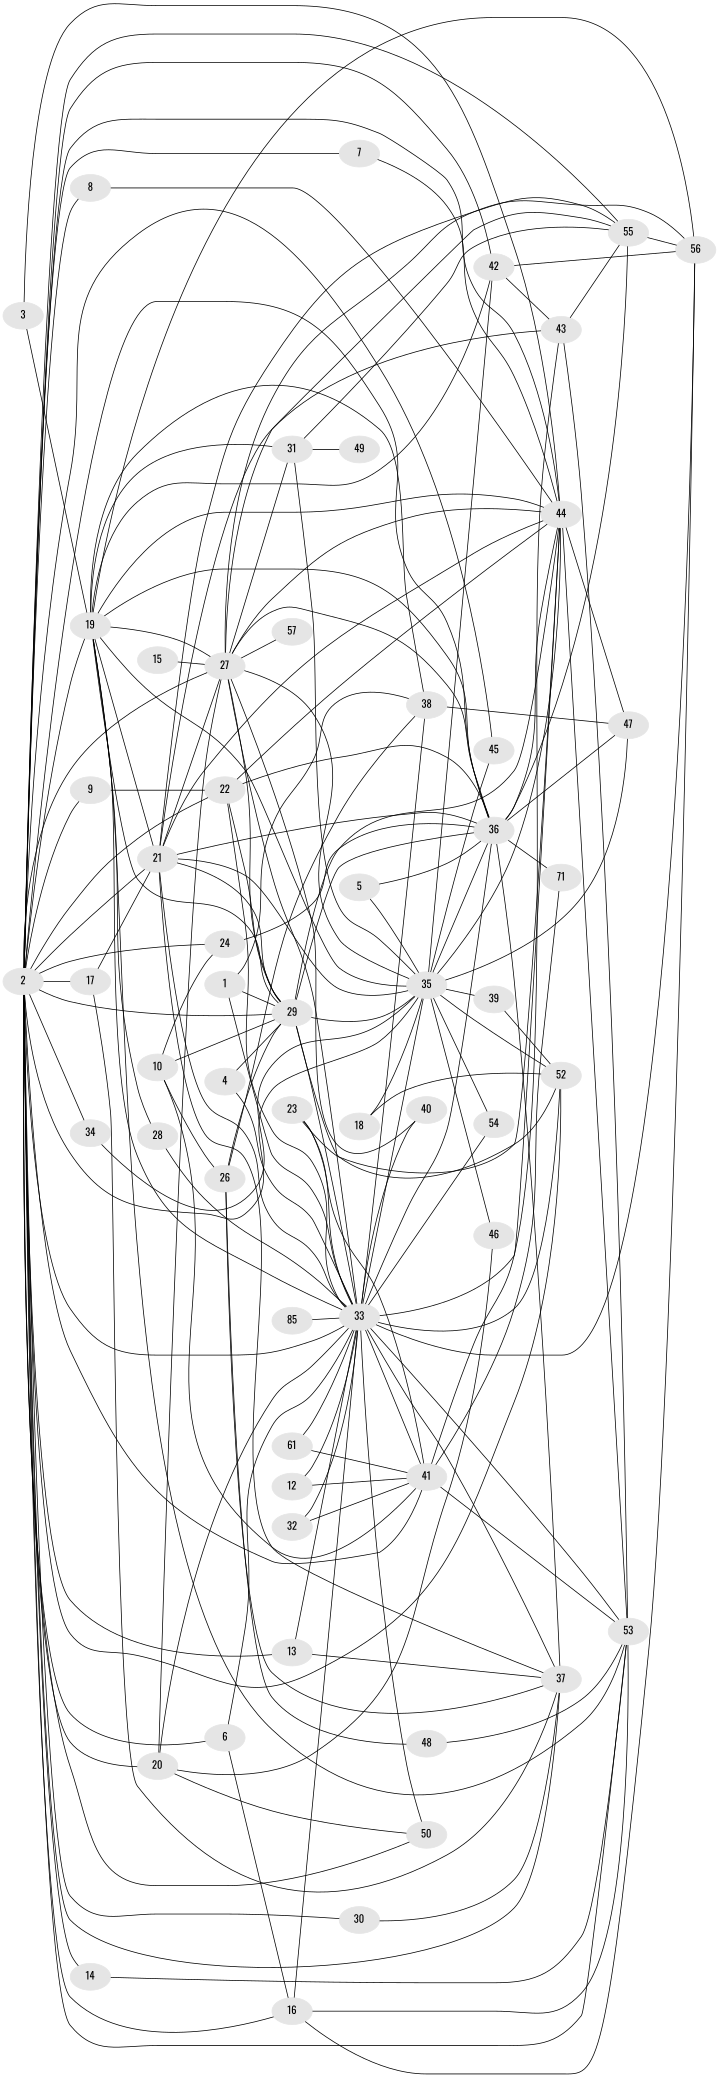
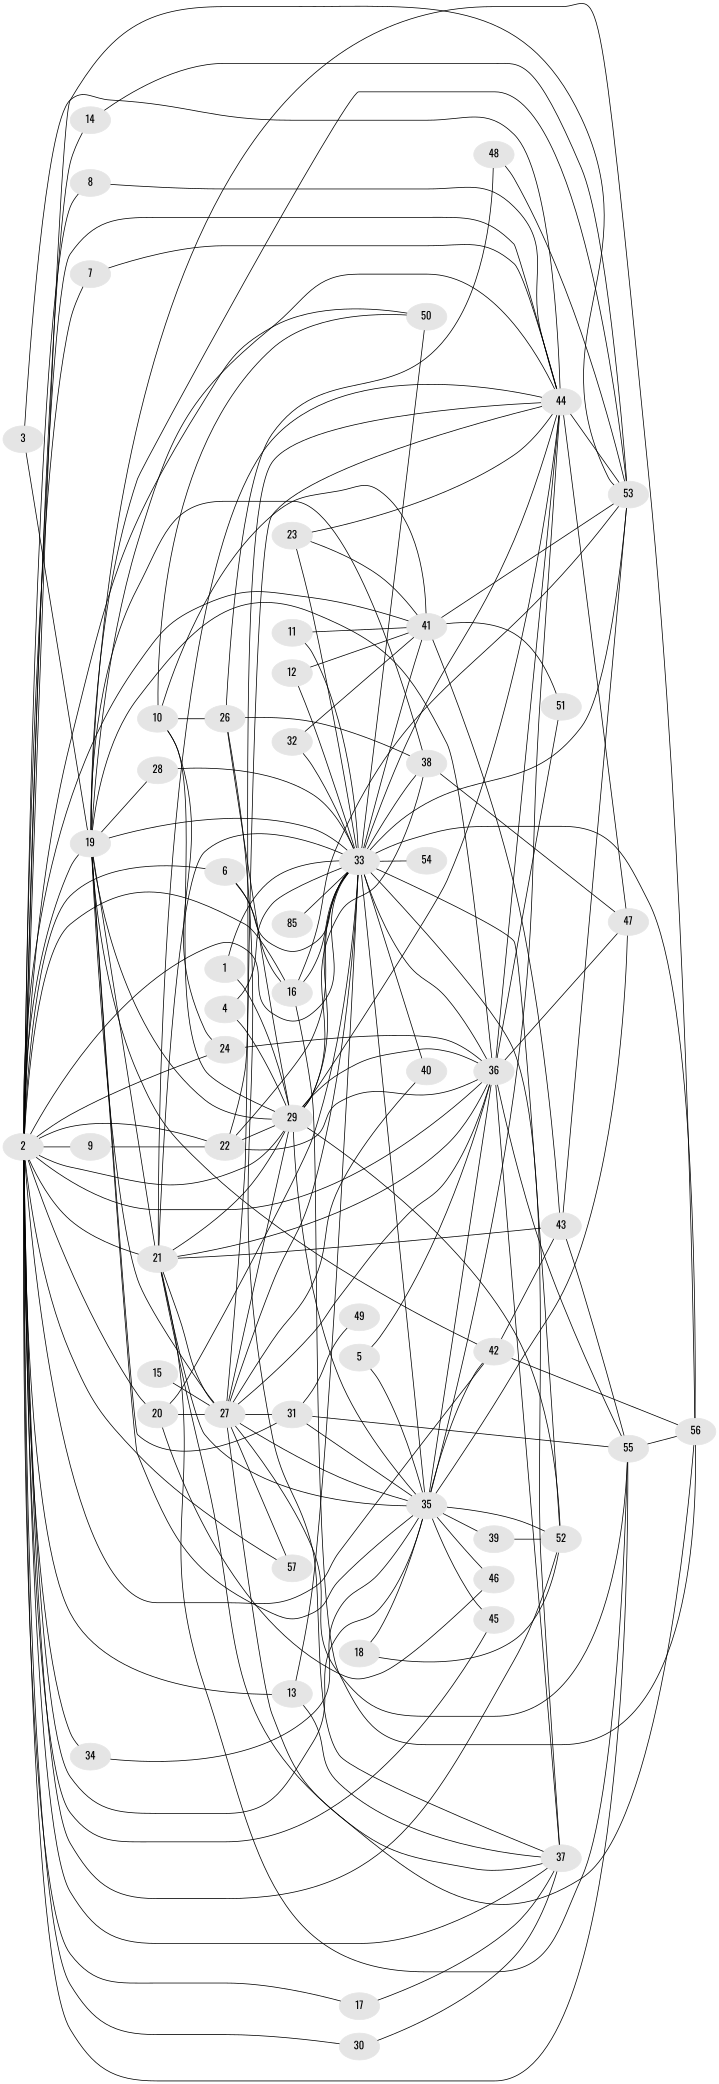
(61, 786) -> (92, 1398)
(287, 799) -> (340, 913)
(561, 878) -> (561, 707)
(124, 920) -> none
(456, 1046) -> none
(292, 1446) -> (292, 633)
(288, 1815) -> (204, 448)
